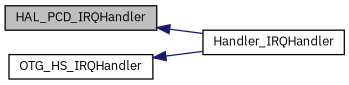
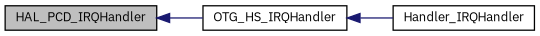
(186, 31) -> (186, 18)
